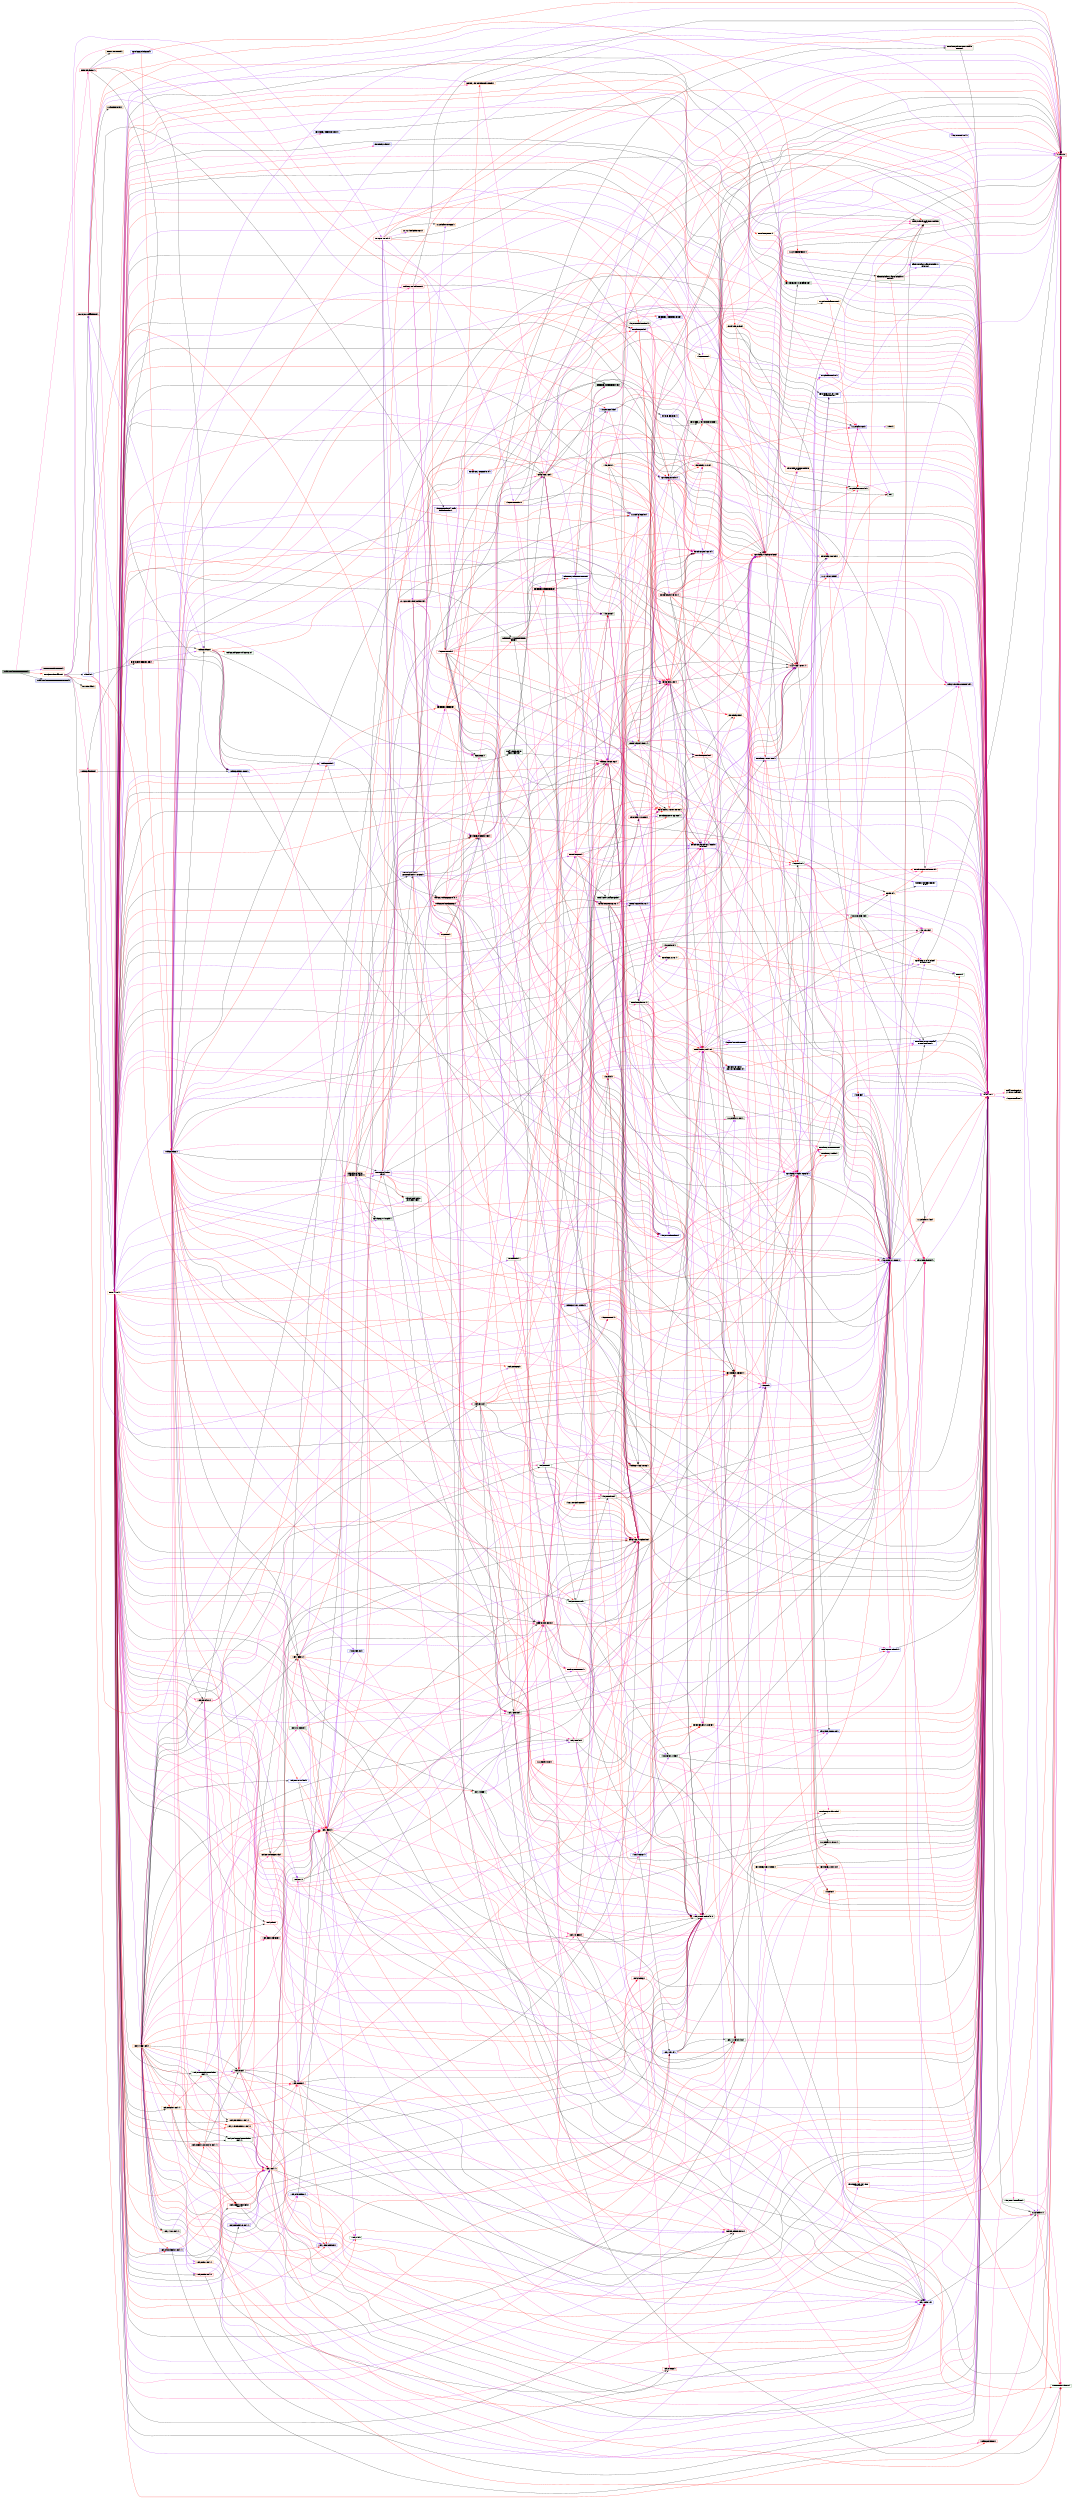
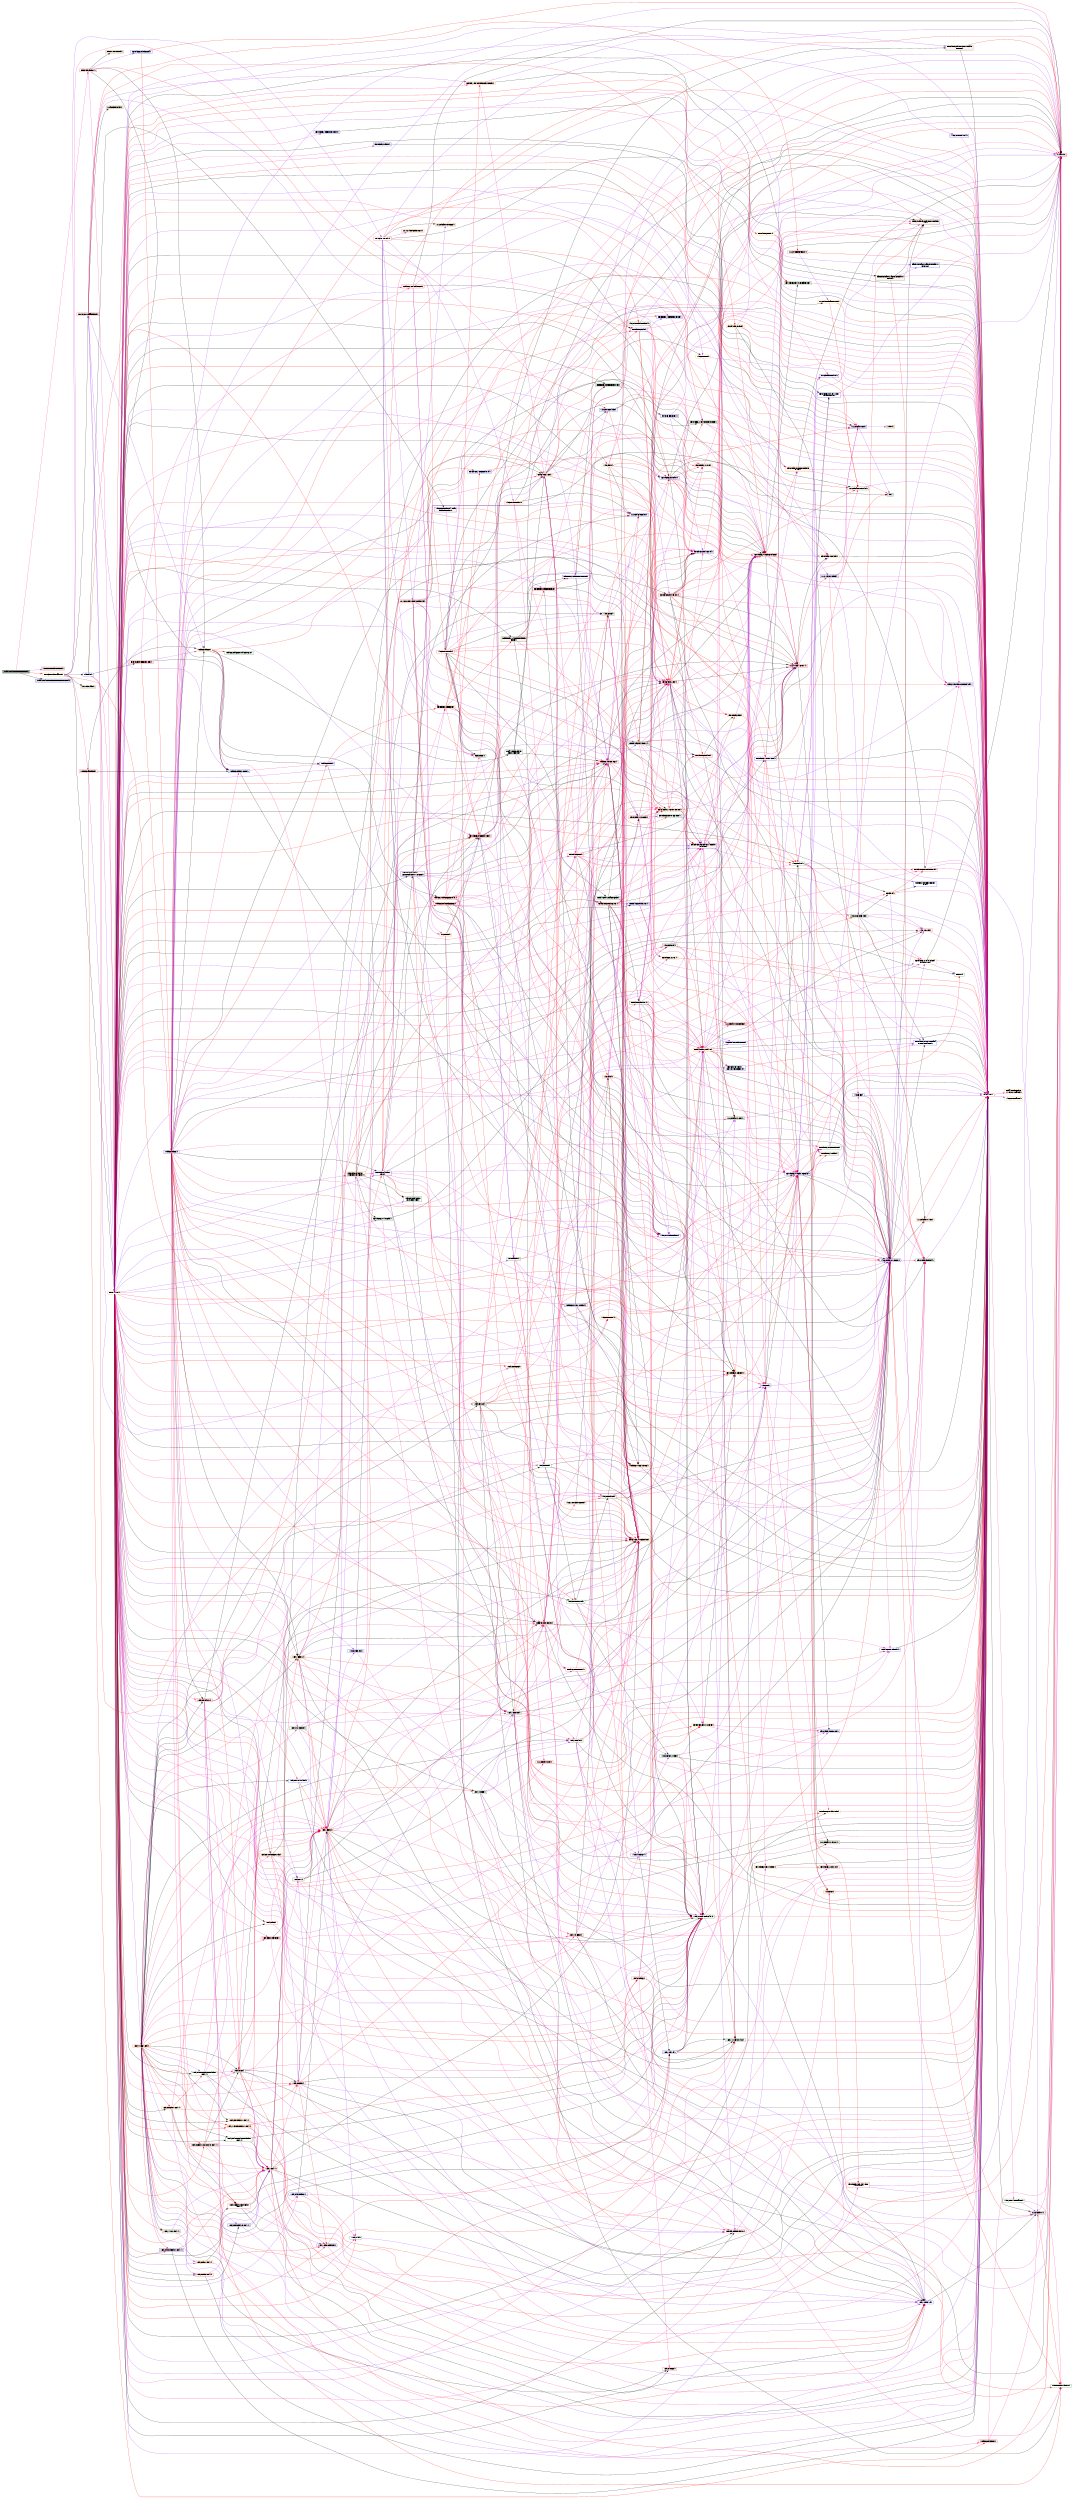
none -> (735, 1024)
